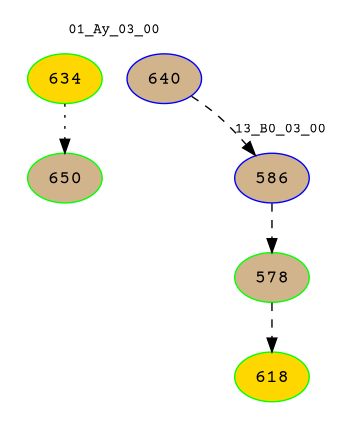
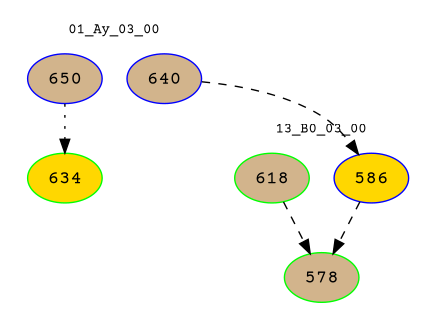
(65, 122) -> (65, 122)
(65, 178) -> (65, 79)
(272, 178) -> (371, 178)
(272, 320) -> (294, 222)
(272, 377) -> (272, 178)
